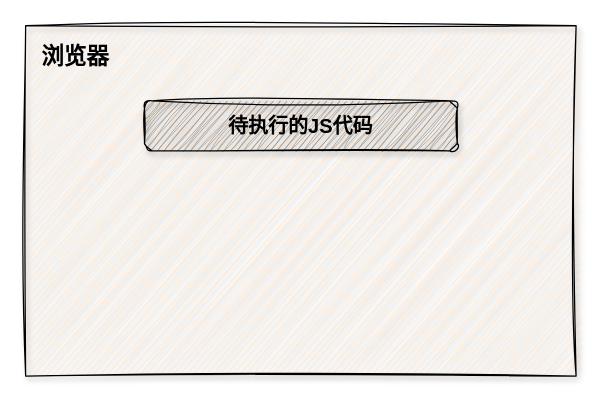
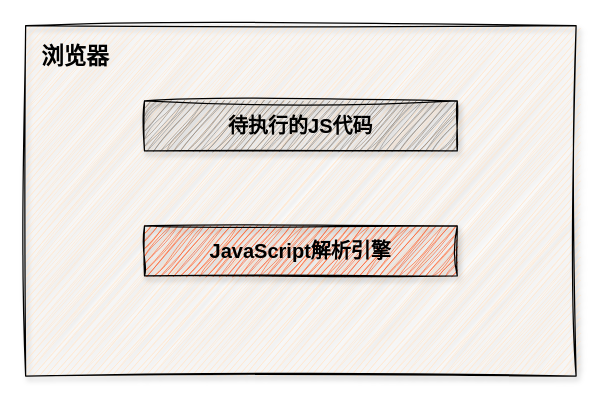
(301, 126) -> (301, 126)
none -> (301, 251)
